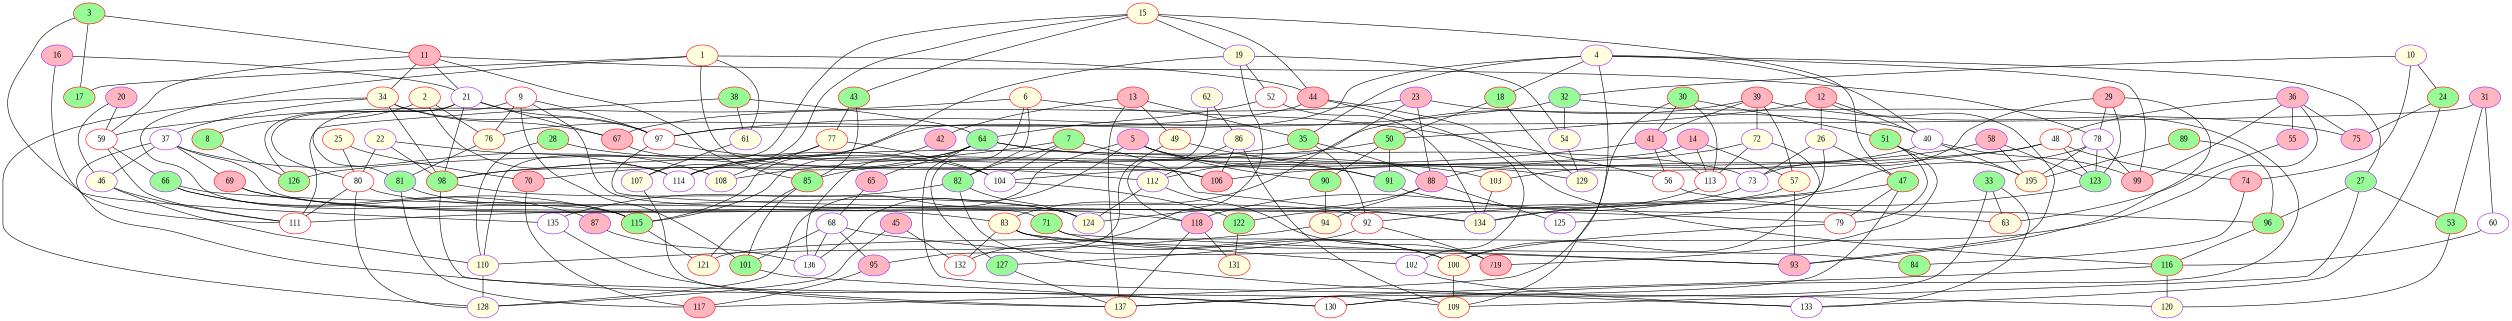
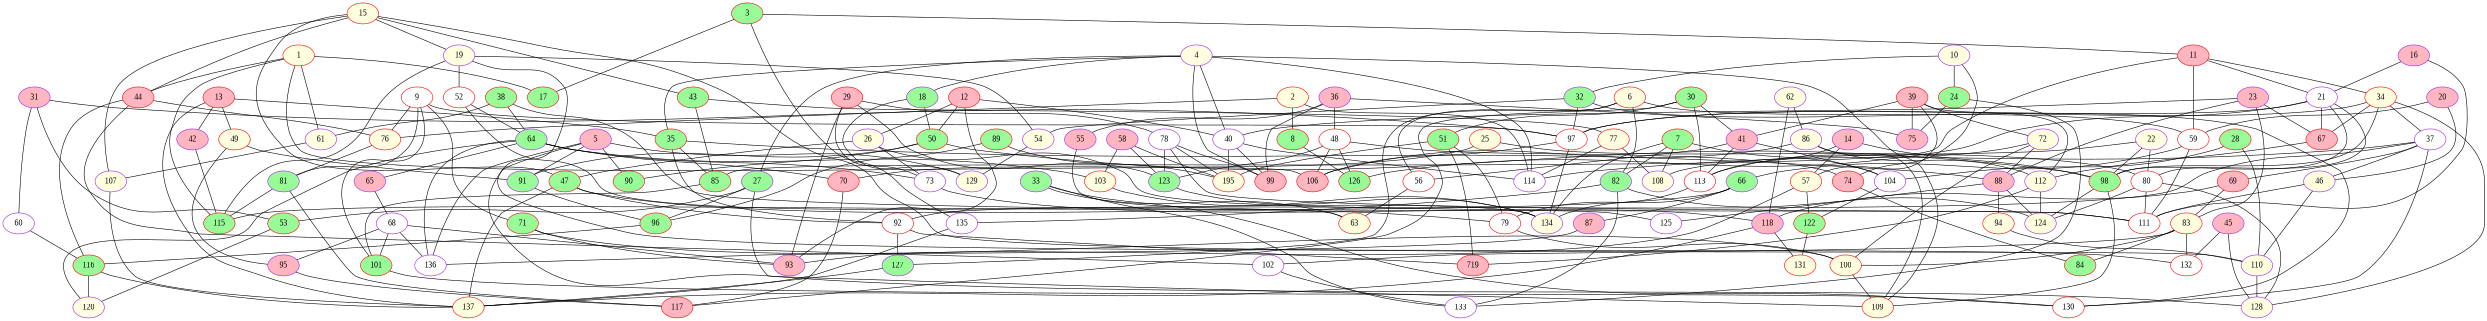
(1266, 70) -> none
(1500, 97) -> (922, 97)
(890, 149) -> none
(1325, 202) -> none
(704, 265) -> none
